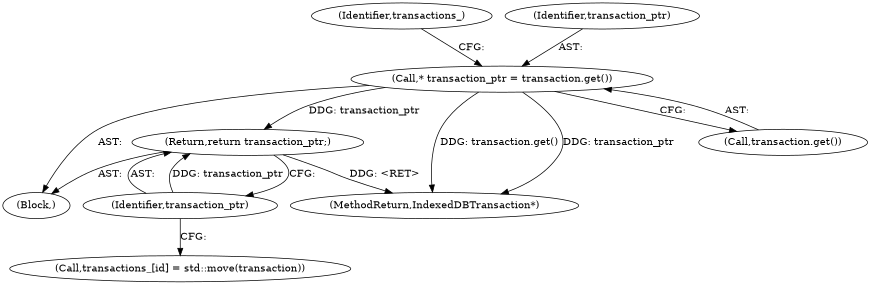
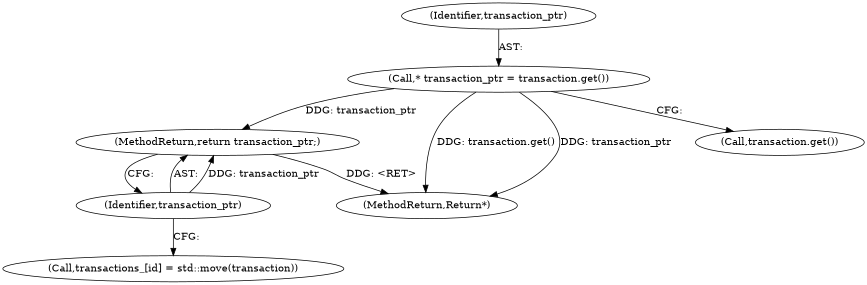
(402, 16) -> none
(687, 104) -> none
(248, 142) -> (218, 142)
(36, 206) -> none
(434, 206) -> (427, 206)
